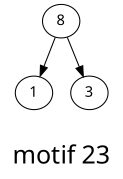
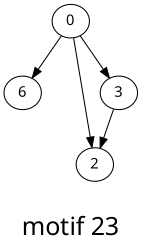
(61, 21) -> (71, 21)
(34, 93) -> (23, 93)
none -> (95, 165)
